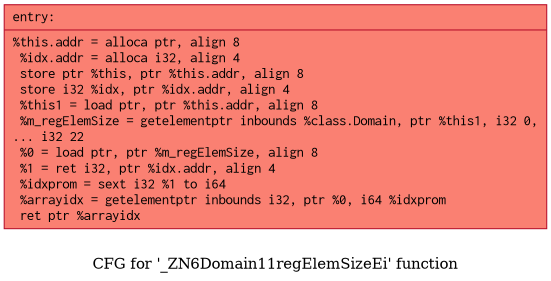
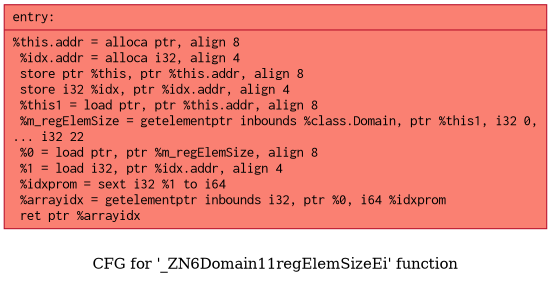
(144, 168) -> (148, 168)
